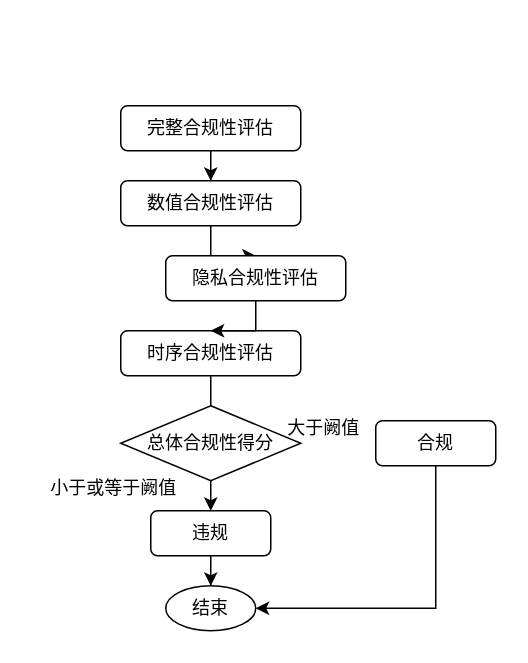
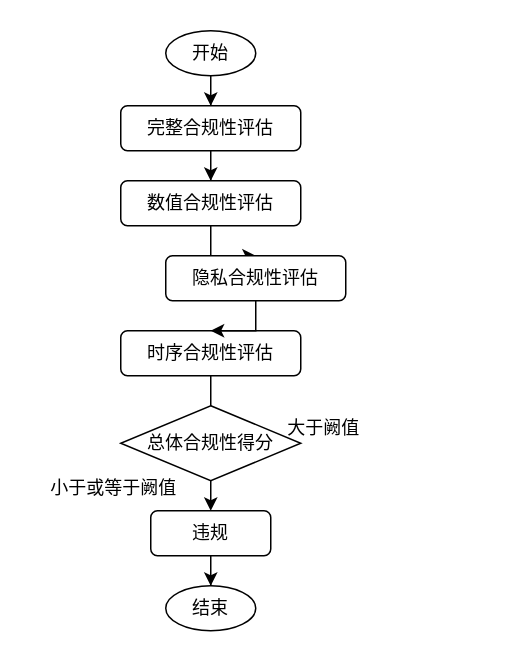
none -> (211, 53)
none -> (211, 96)
(436, 443) -> none
(422, 608) -> none
